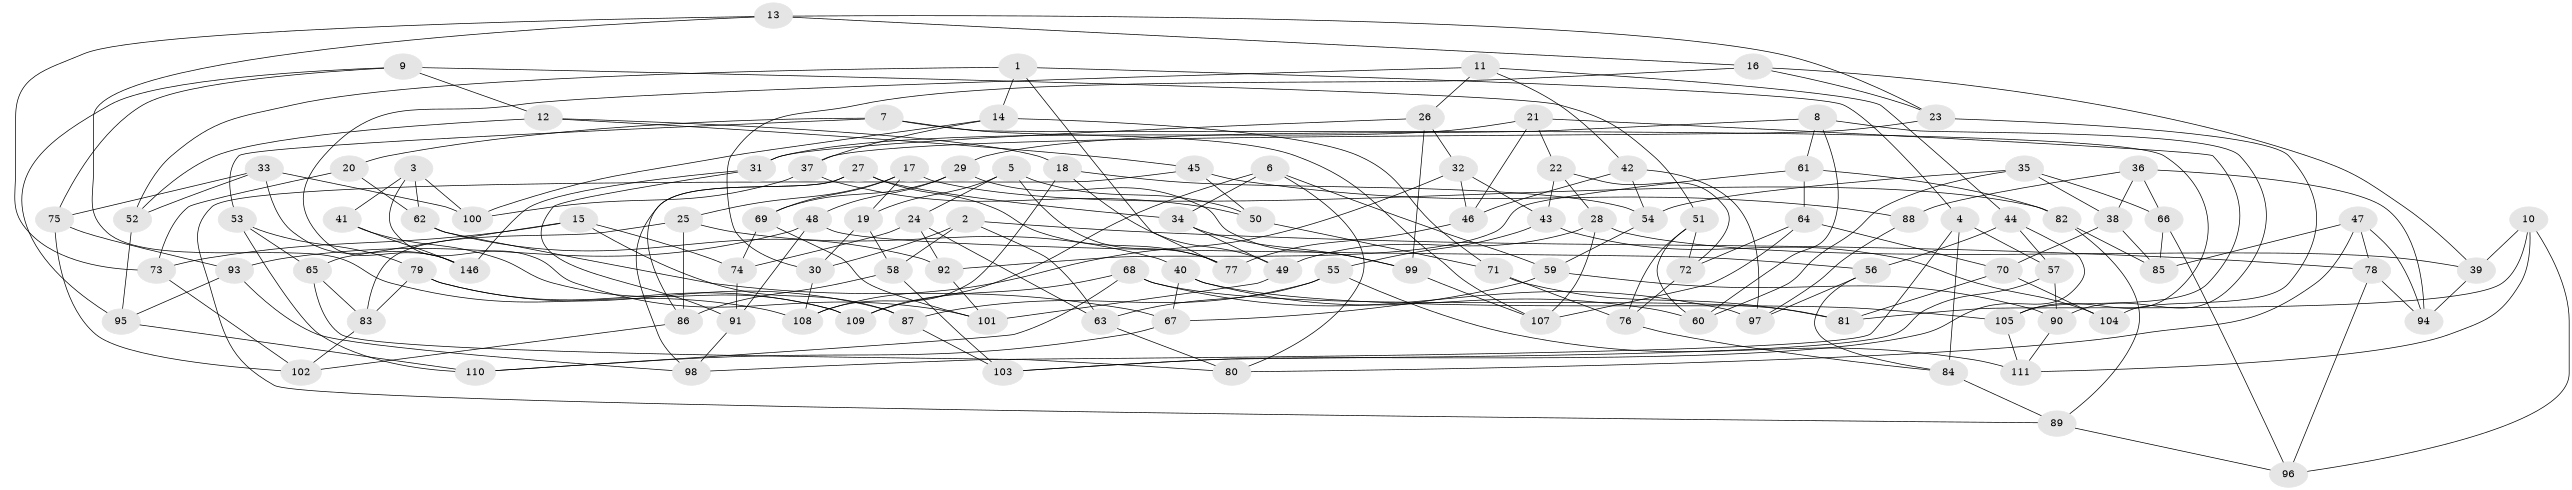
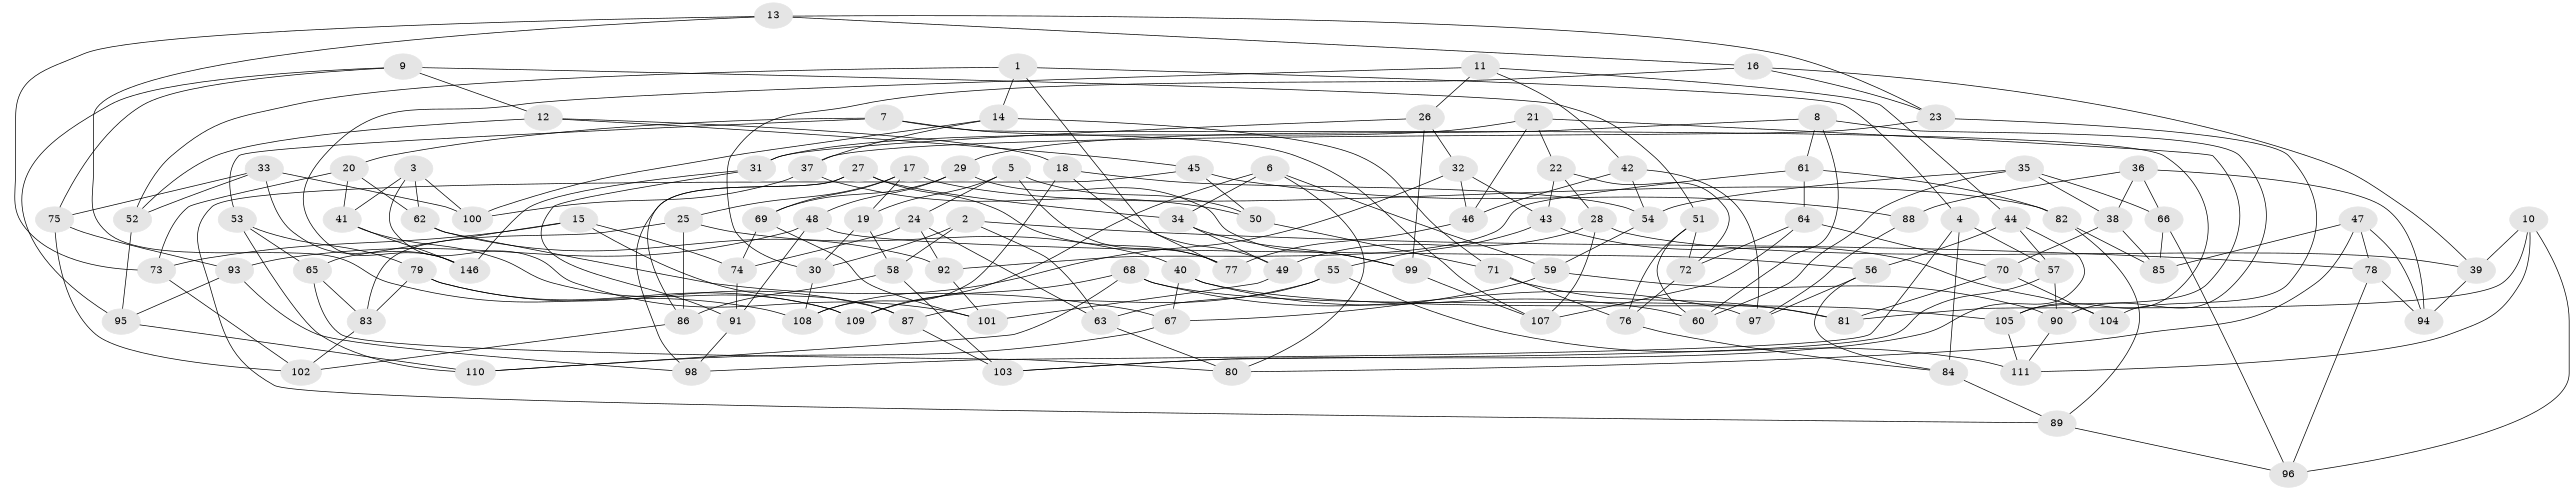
none -> (346, 195)
